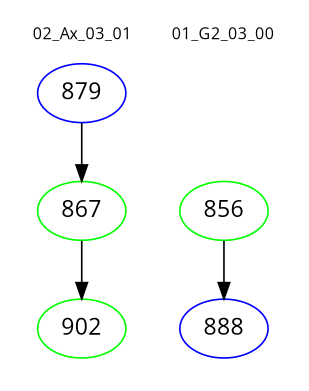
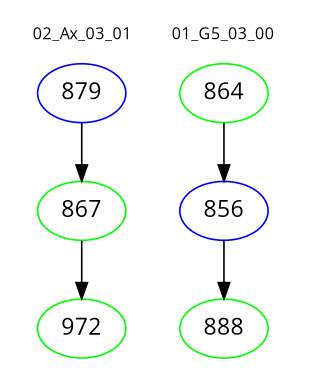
(224, 35) -> (224, 35)
none -> (224, 93)
(224, 211) -> (224, 211)
(82, 329) -> (82, 329)
(224, 329) -> (224, 329)
